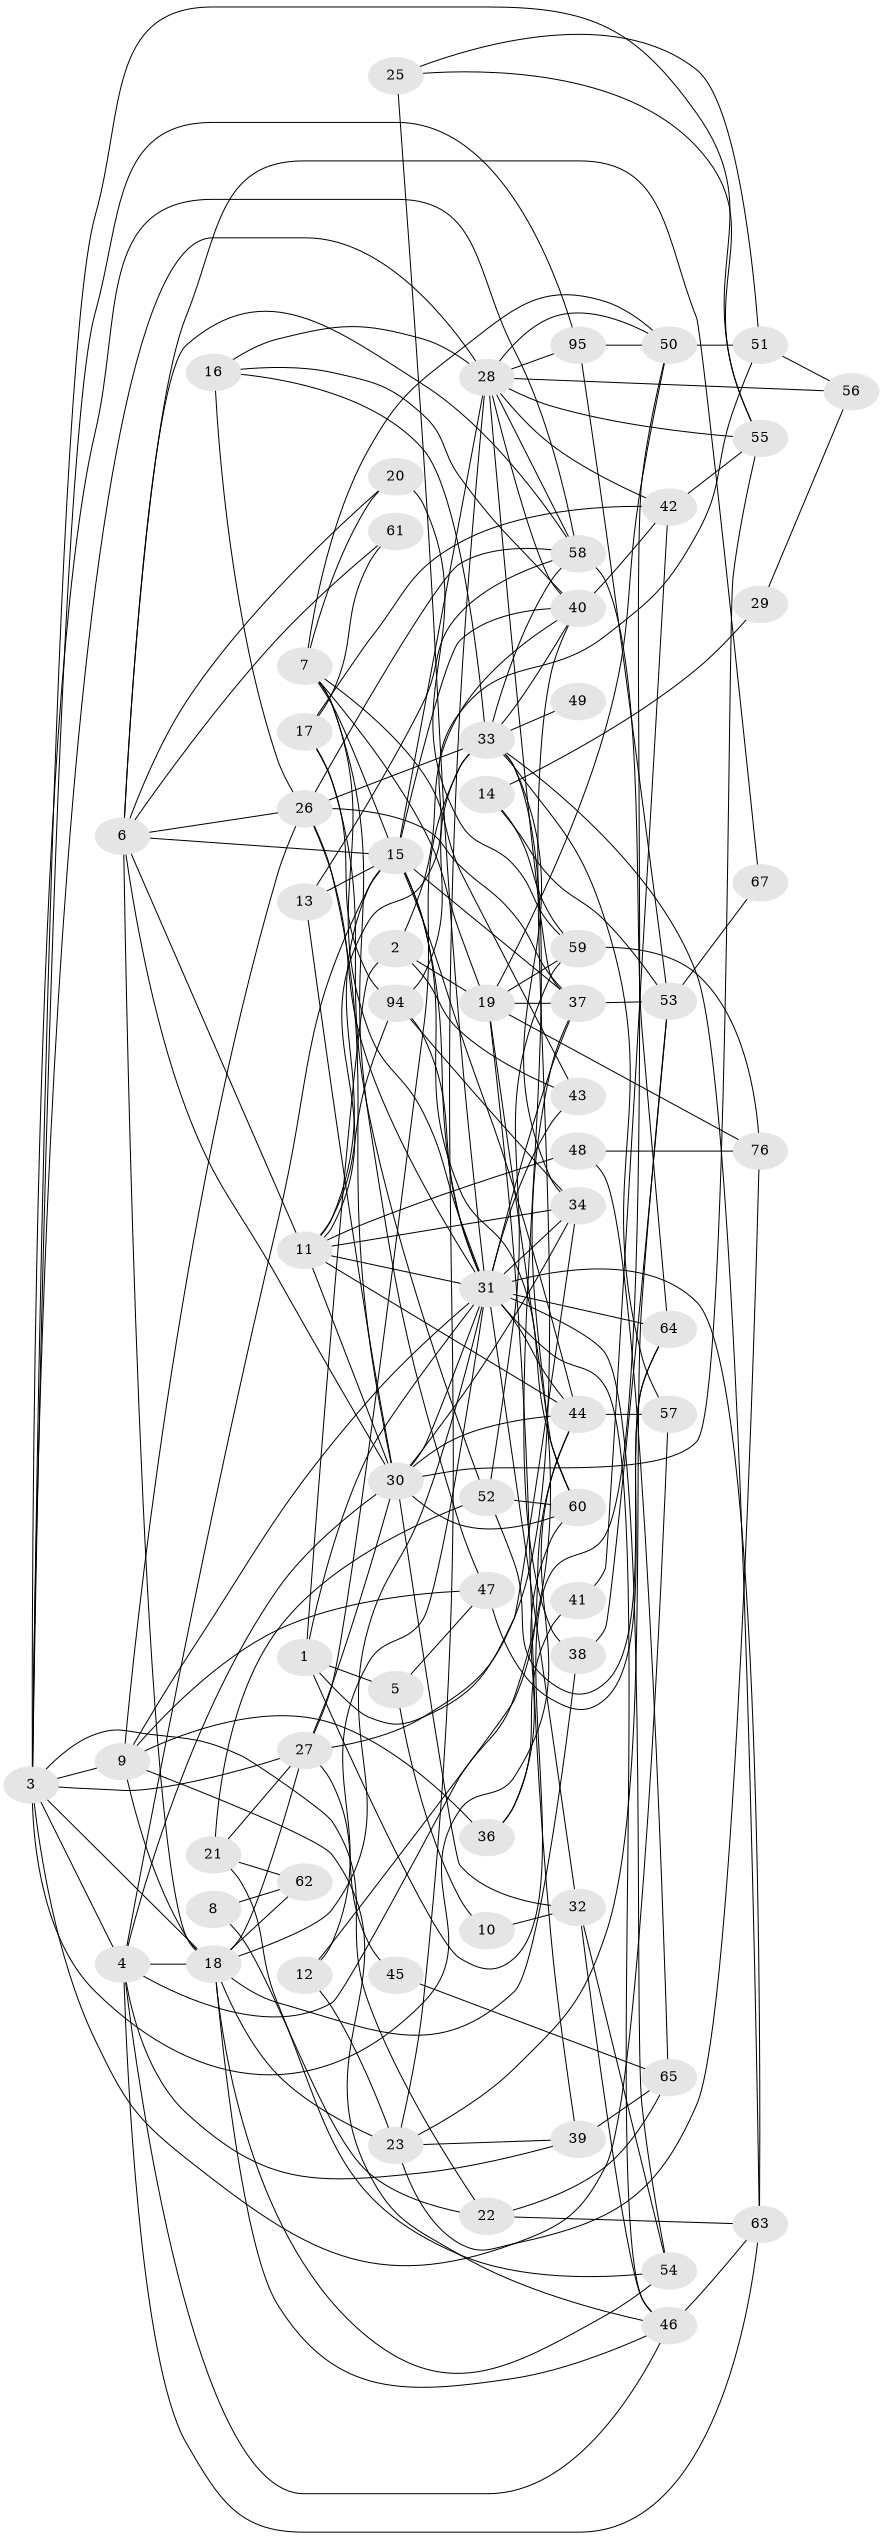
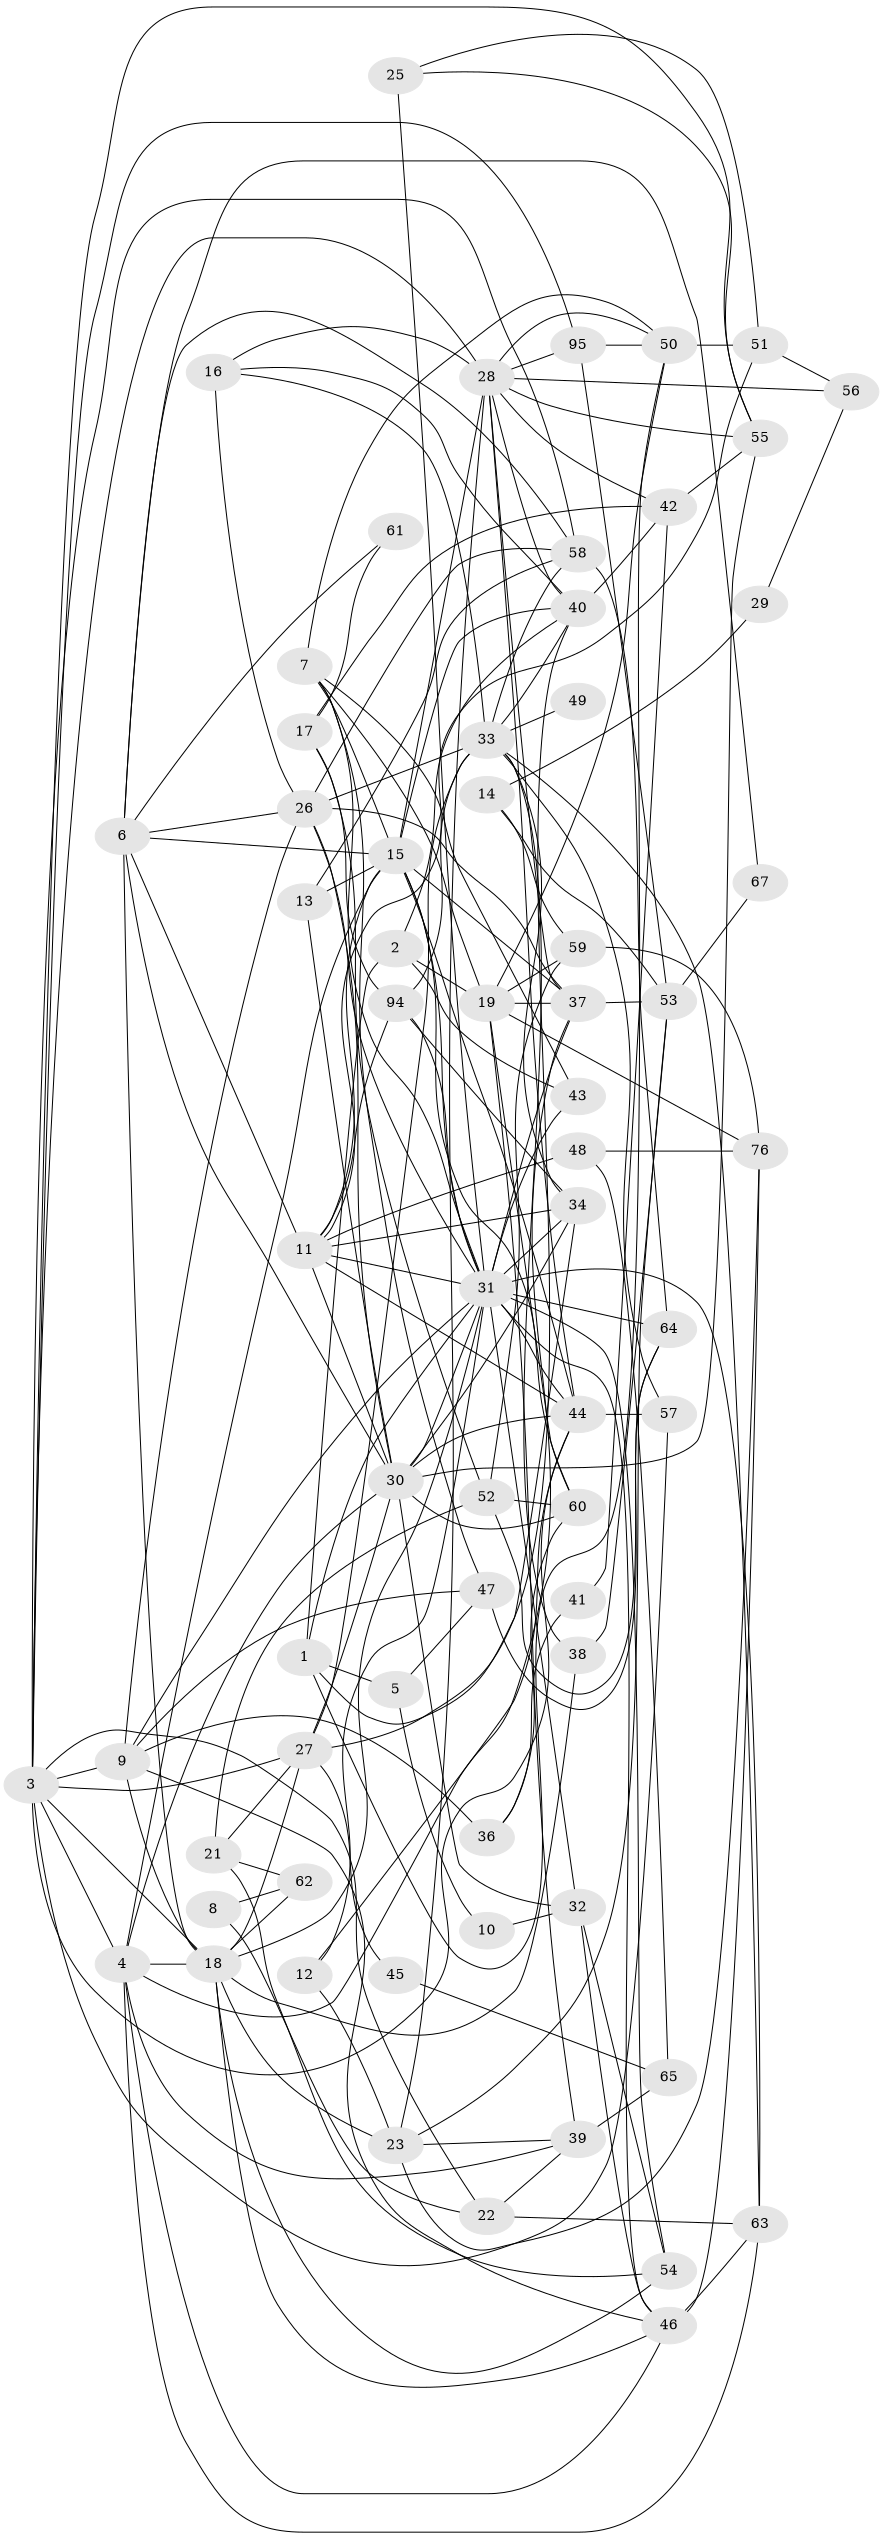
(533, 466) -> (526, 897)
(396, 477) -> none
none -> (744, 1772)
(593, 2176) -> (532, 2178)
